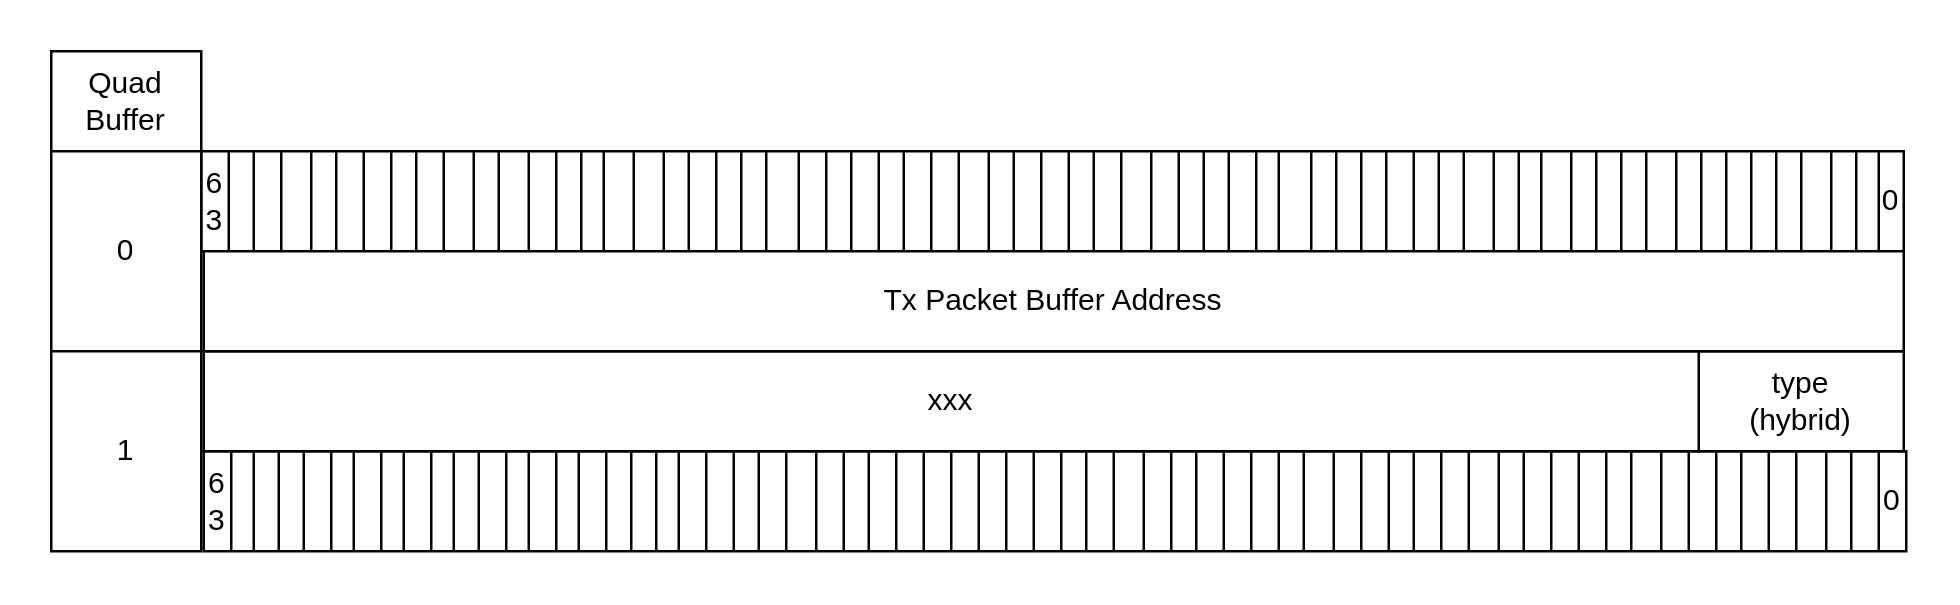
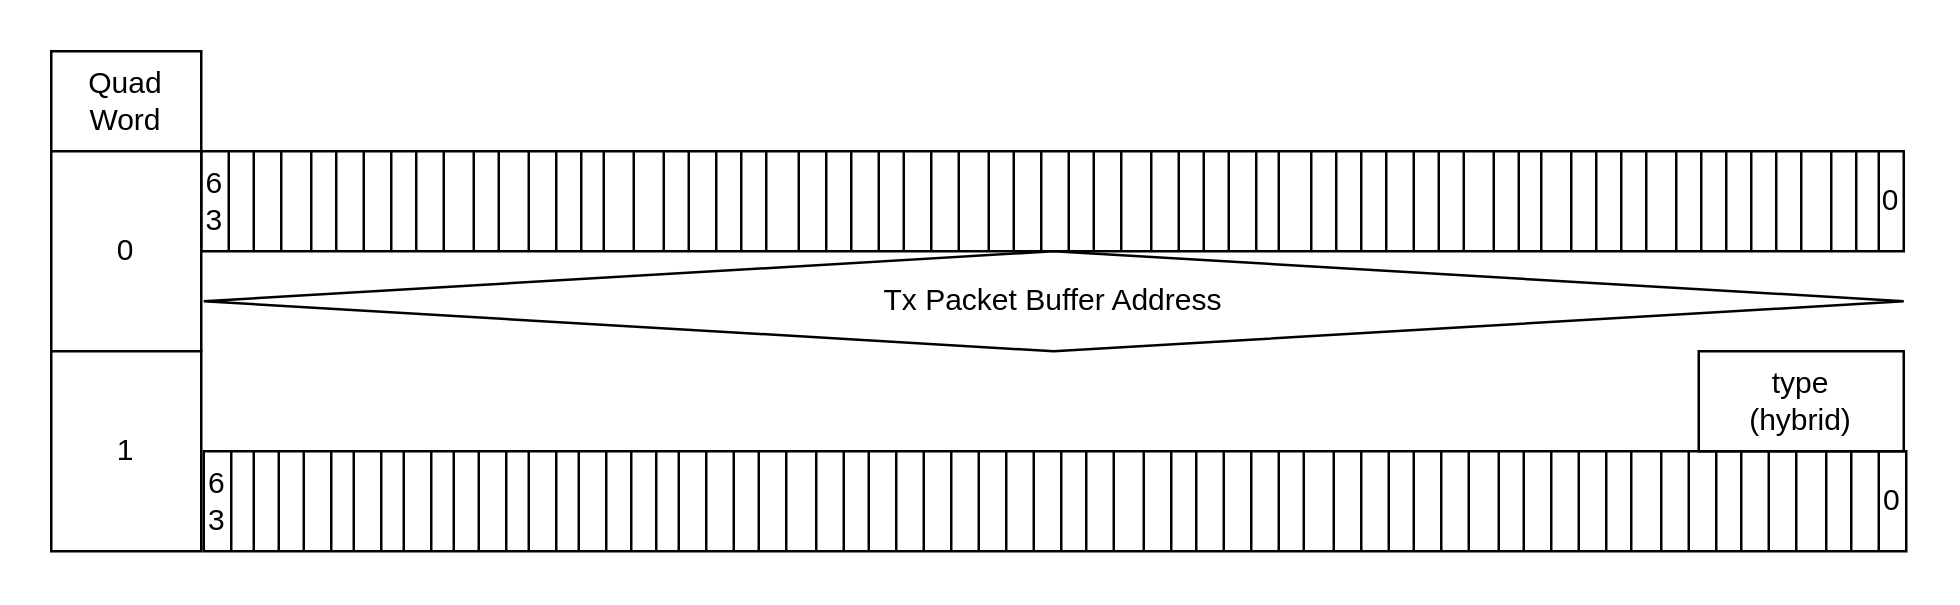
(126, 101) -> (126, 101)
(1054, 301) -> (1054, 301)
(951, 401) -> none
